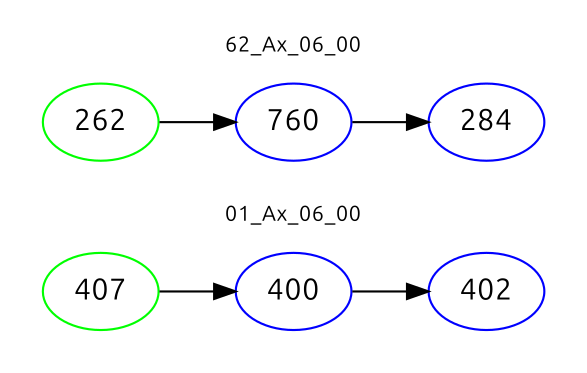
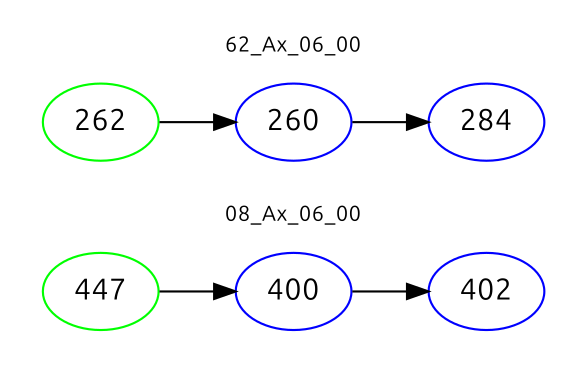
(294, 122) -> (294, 122)
(294, 215) -> (294, 215)
(101, 291) -> (101, 291)
